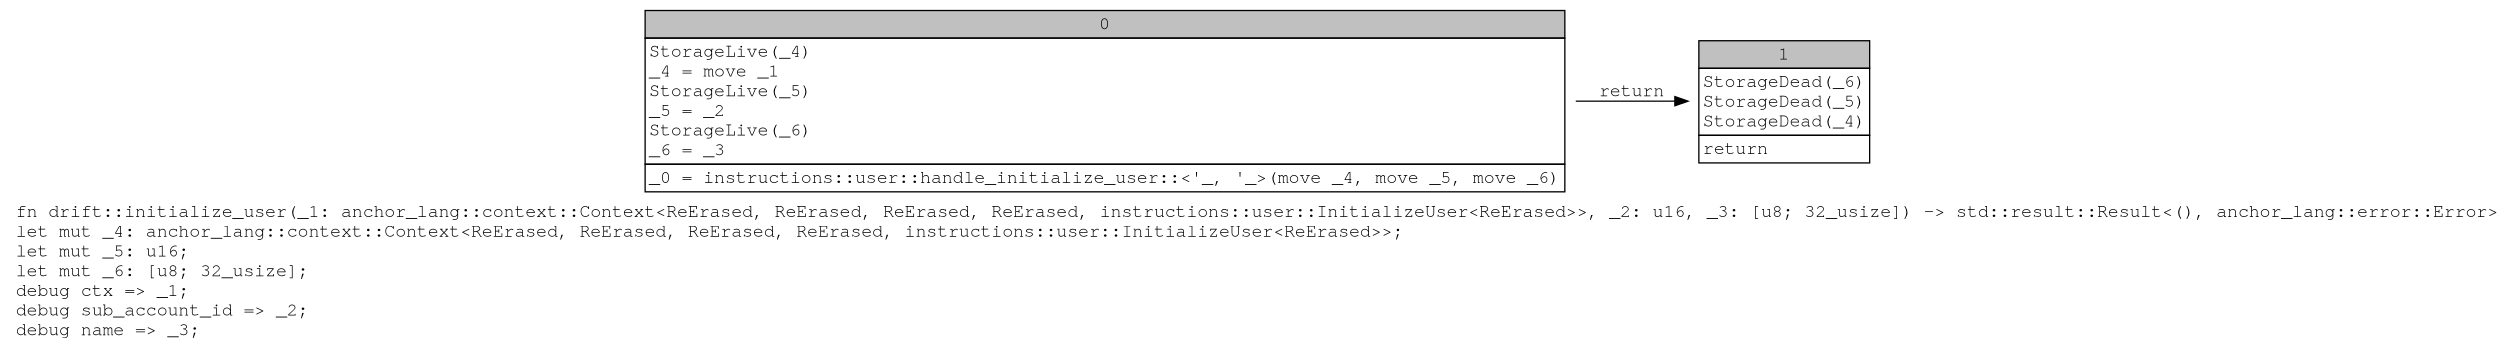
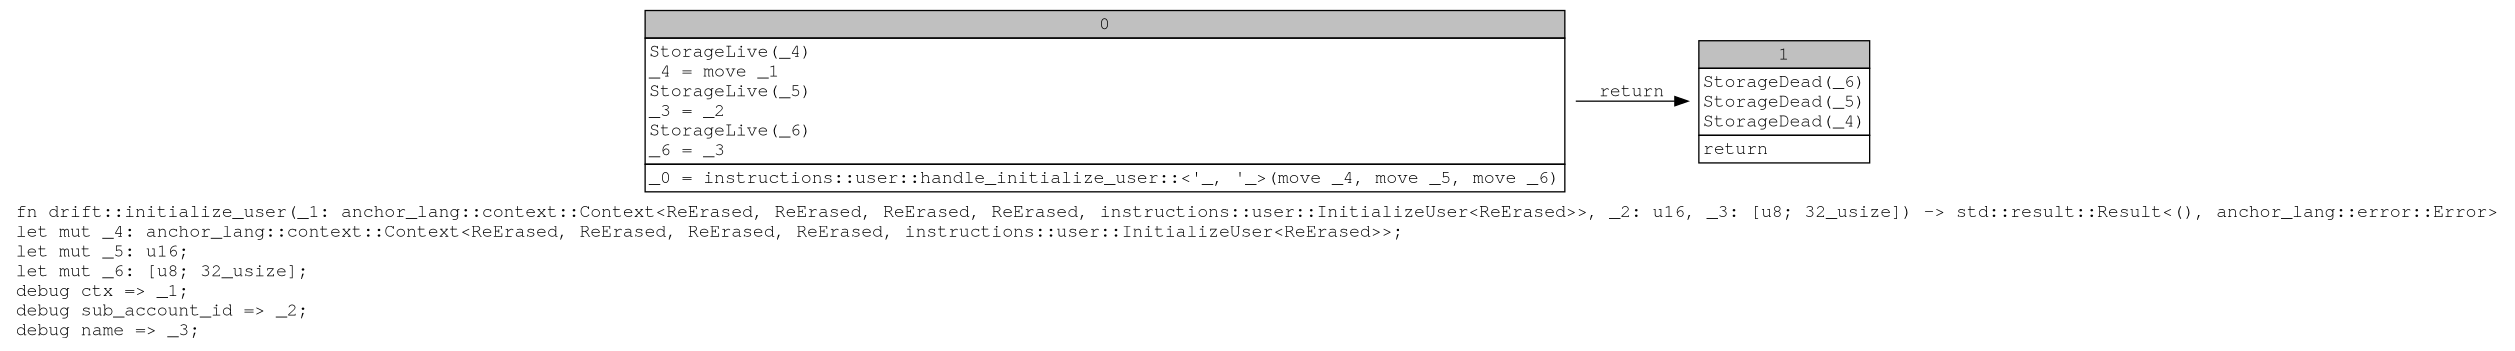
(687, 110) -> (687, 110)
